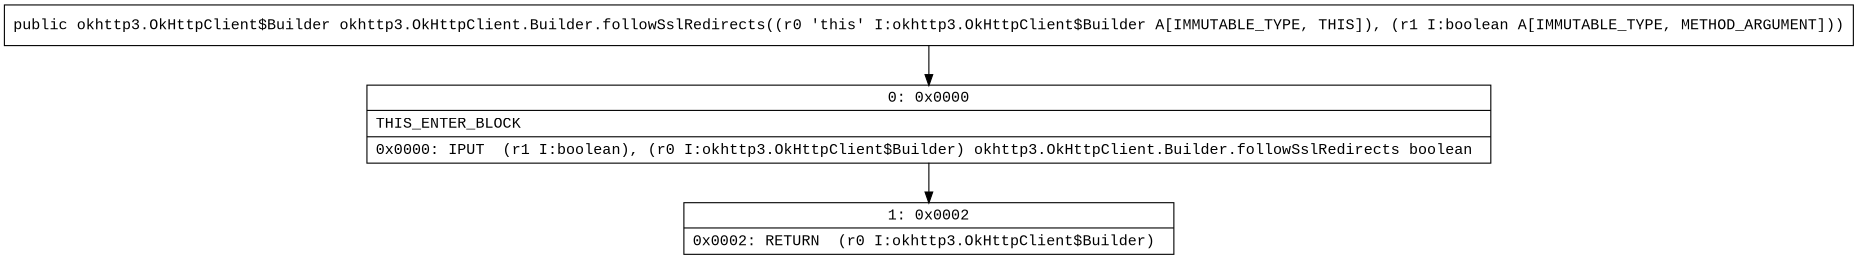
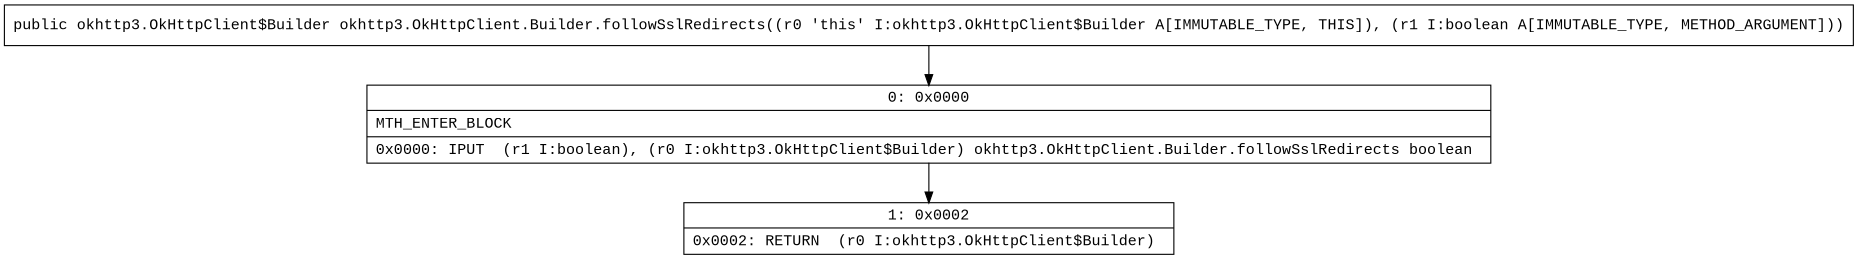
(449, 123) -> (444, 123)
